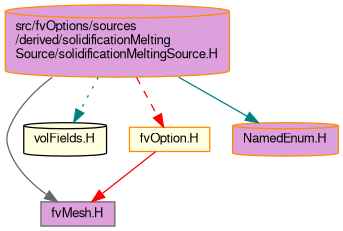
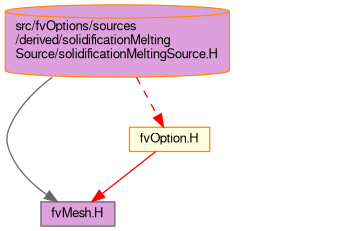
(65, 139) -> none
(285, 139) -> none
